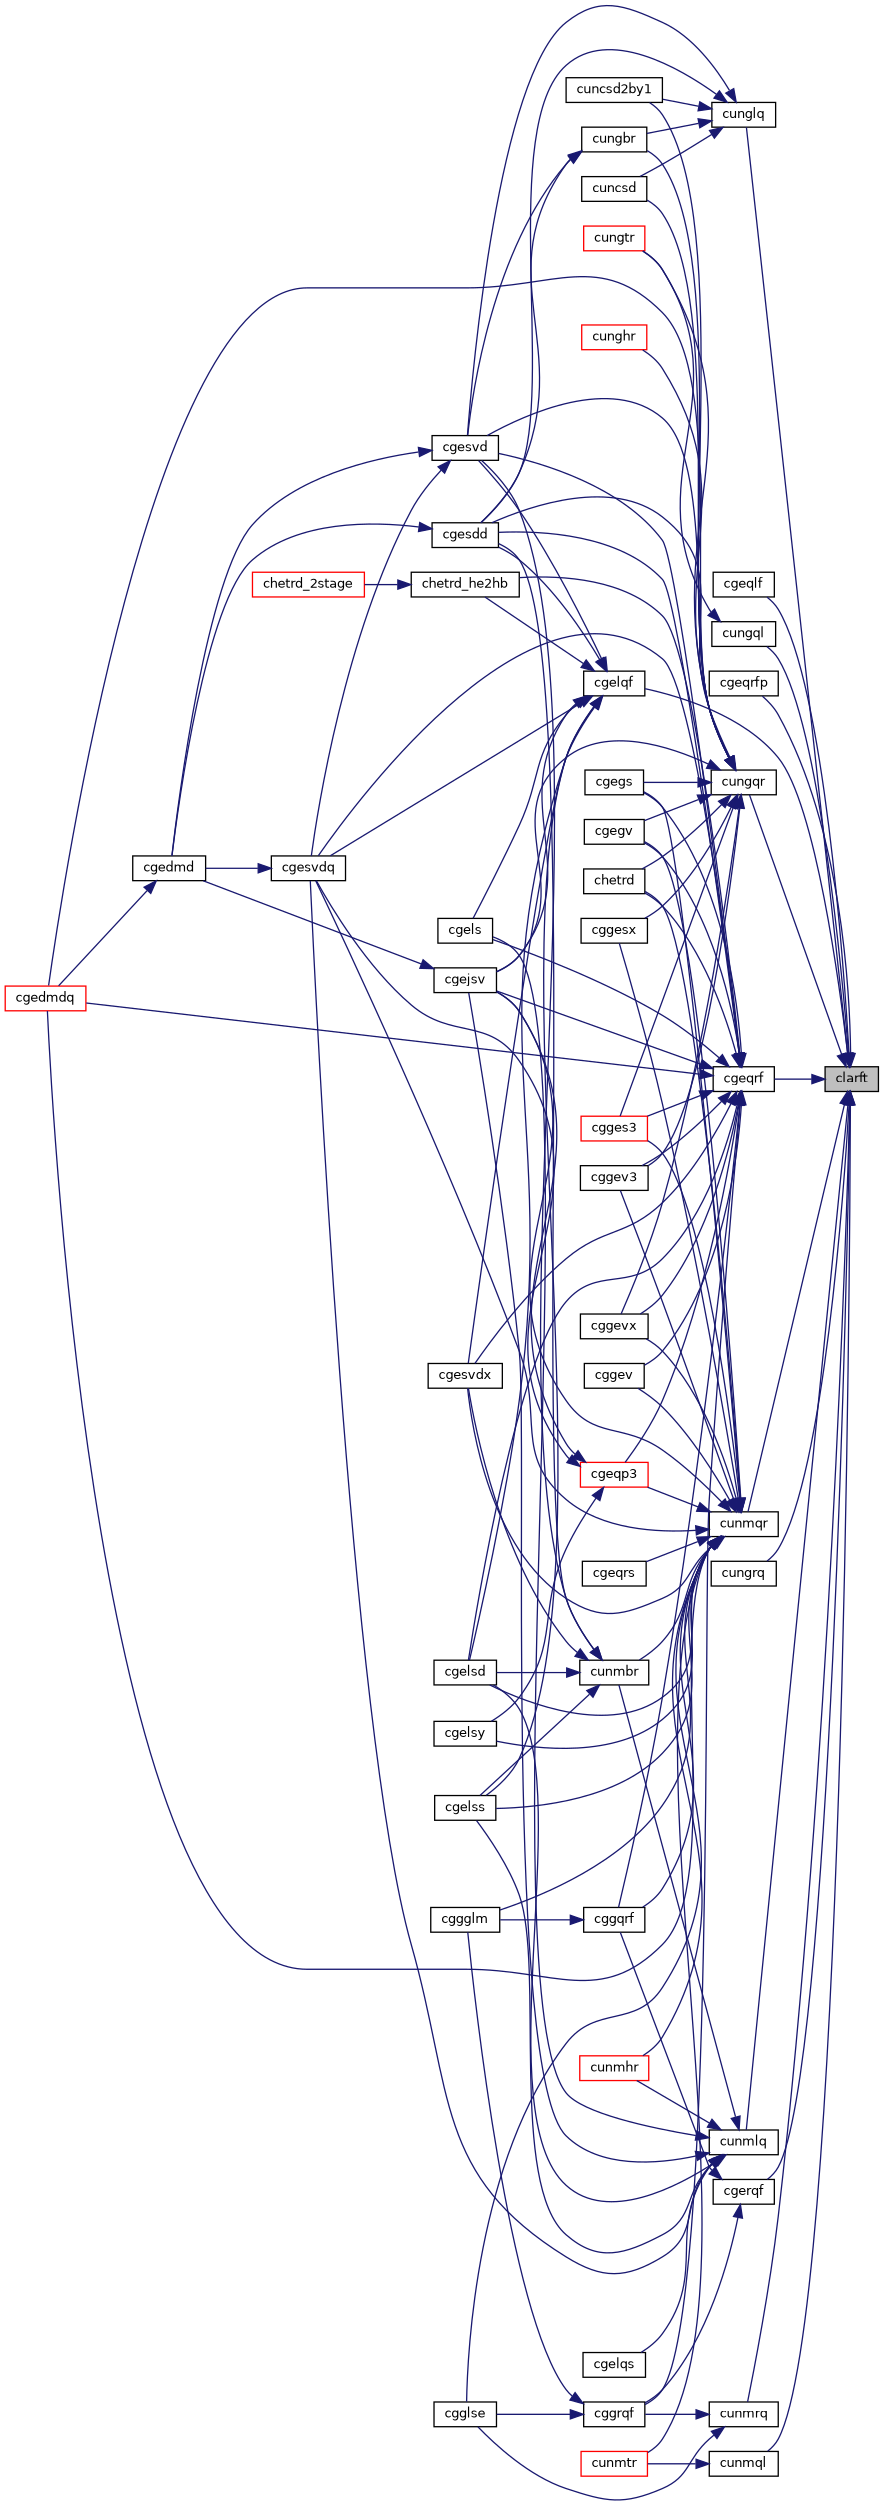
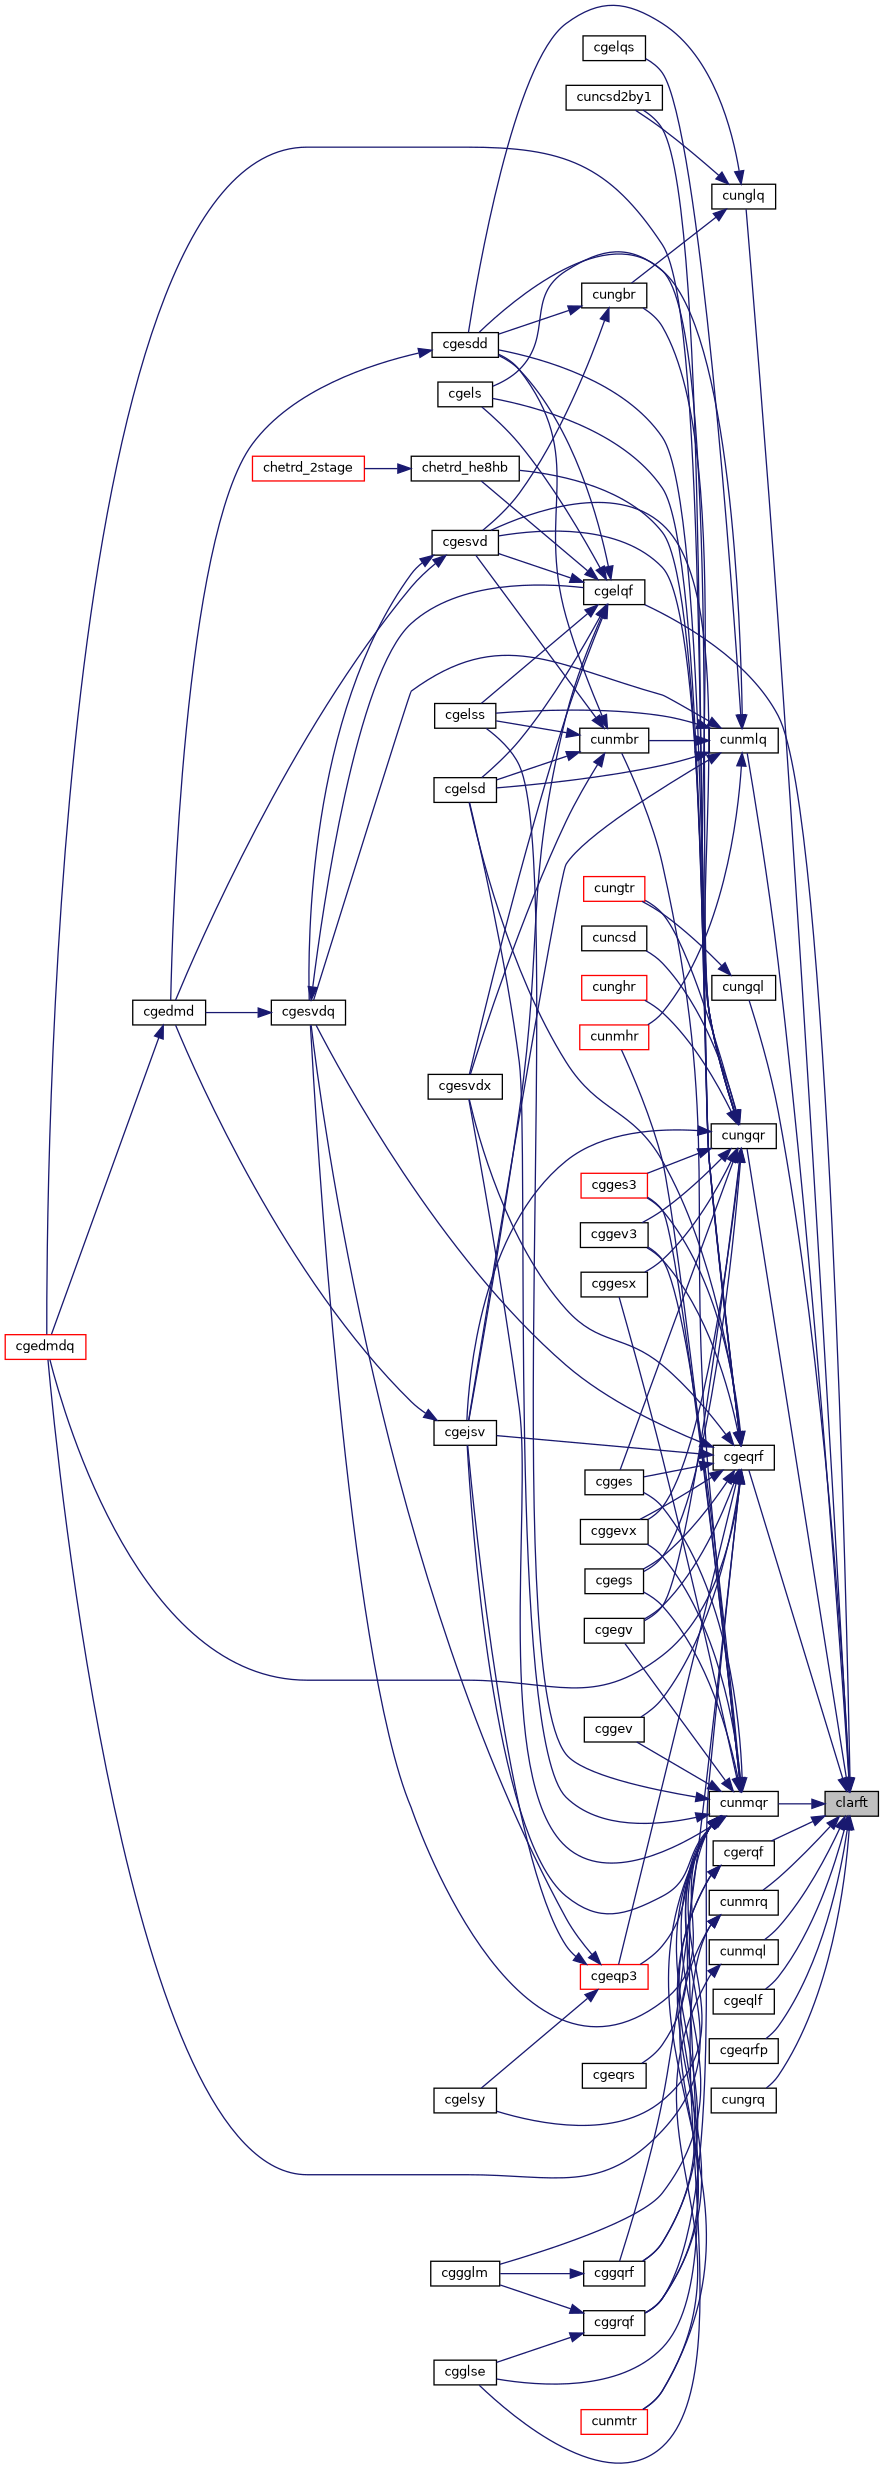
(516, 124) -> none
(671, 159) -> none
(465, 585) -> (465, 469)
(456, 779) -> (367, 712)
(614, 881) -> (614, 1482)
